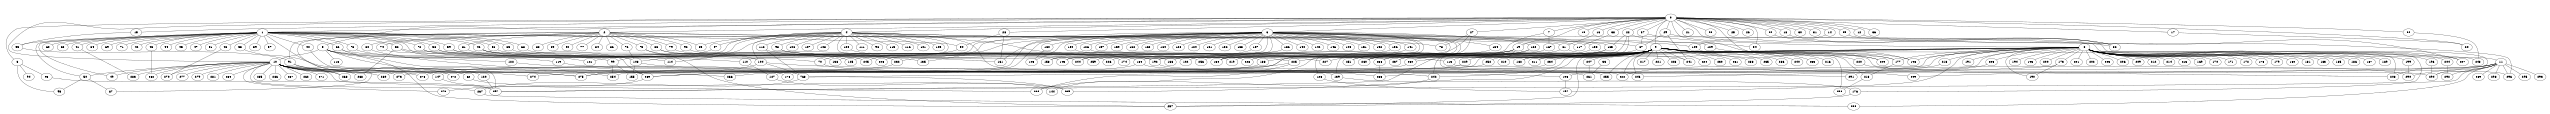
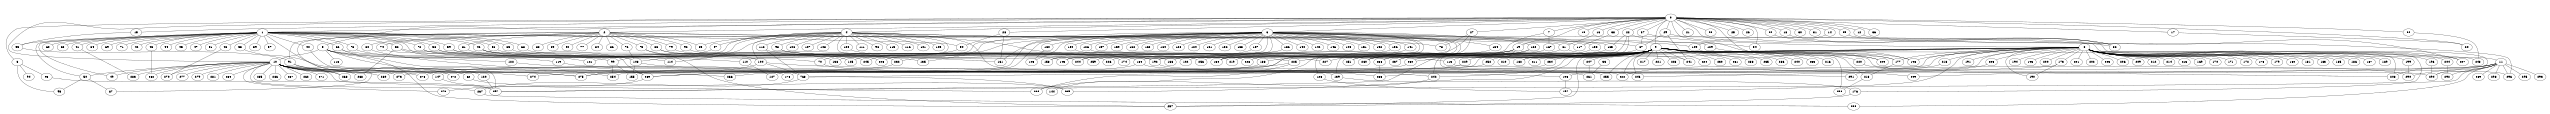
(1572, 55) -> none
(912, 84) -> none
